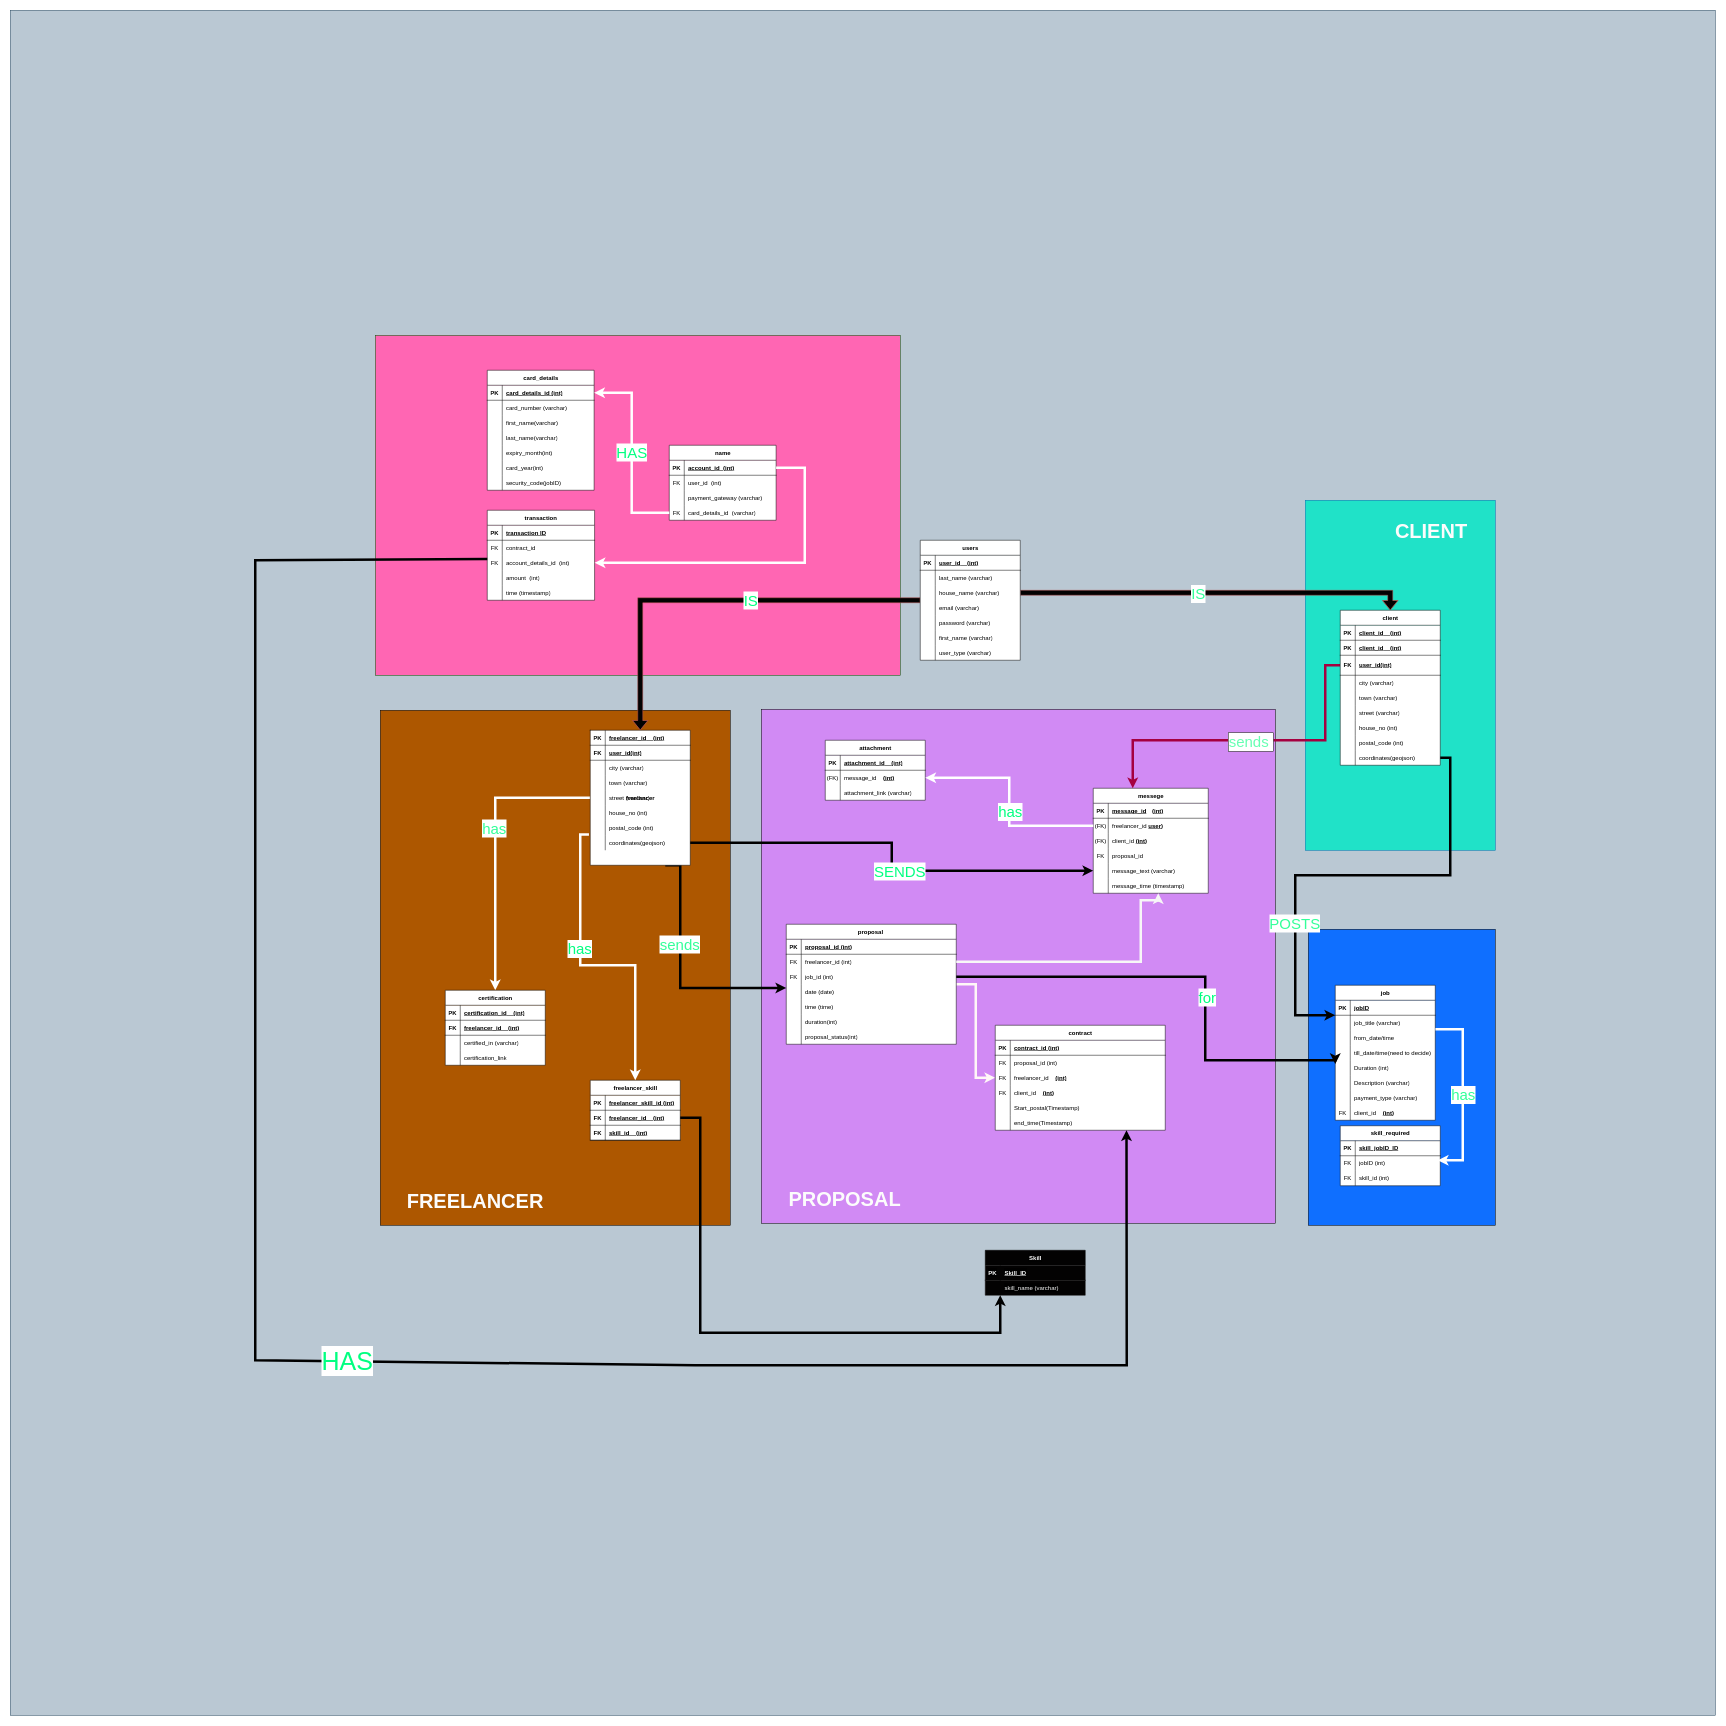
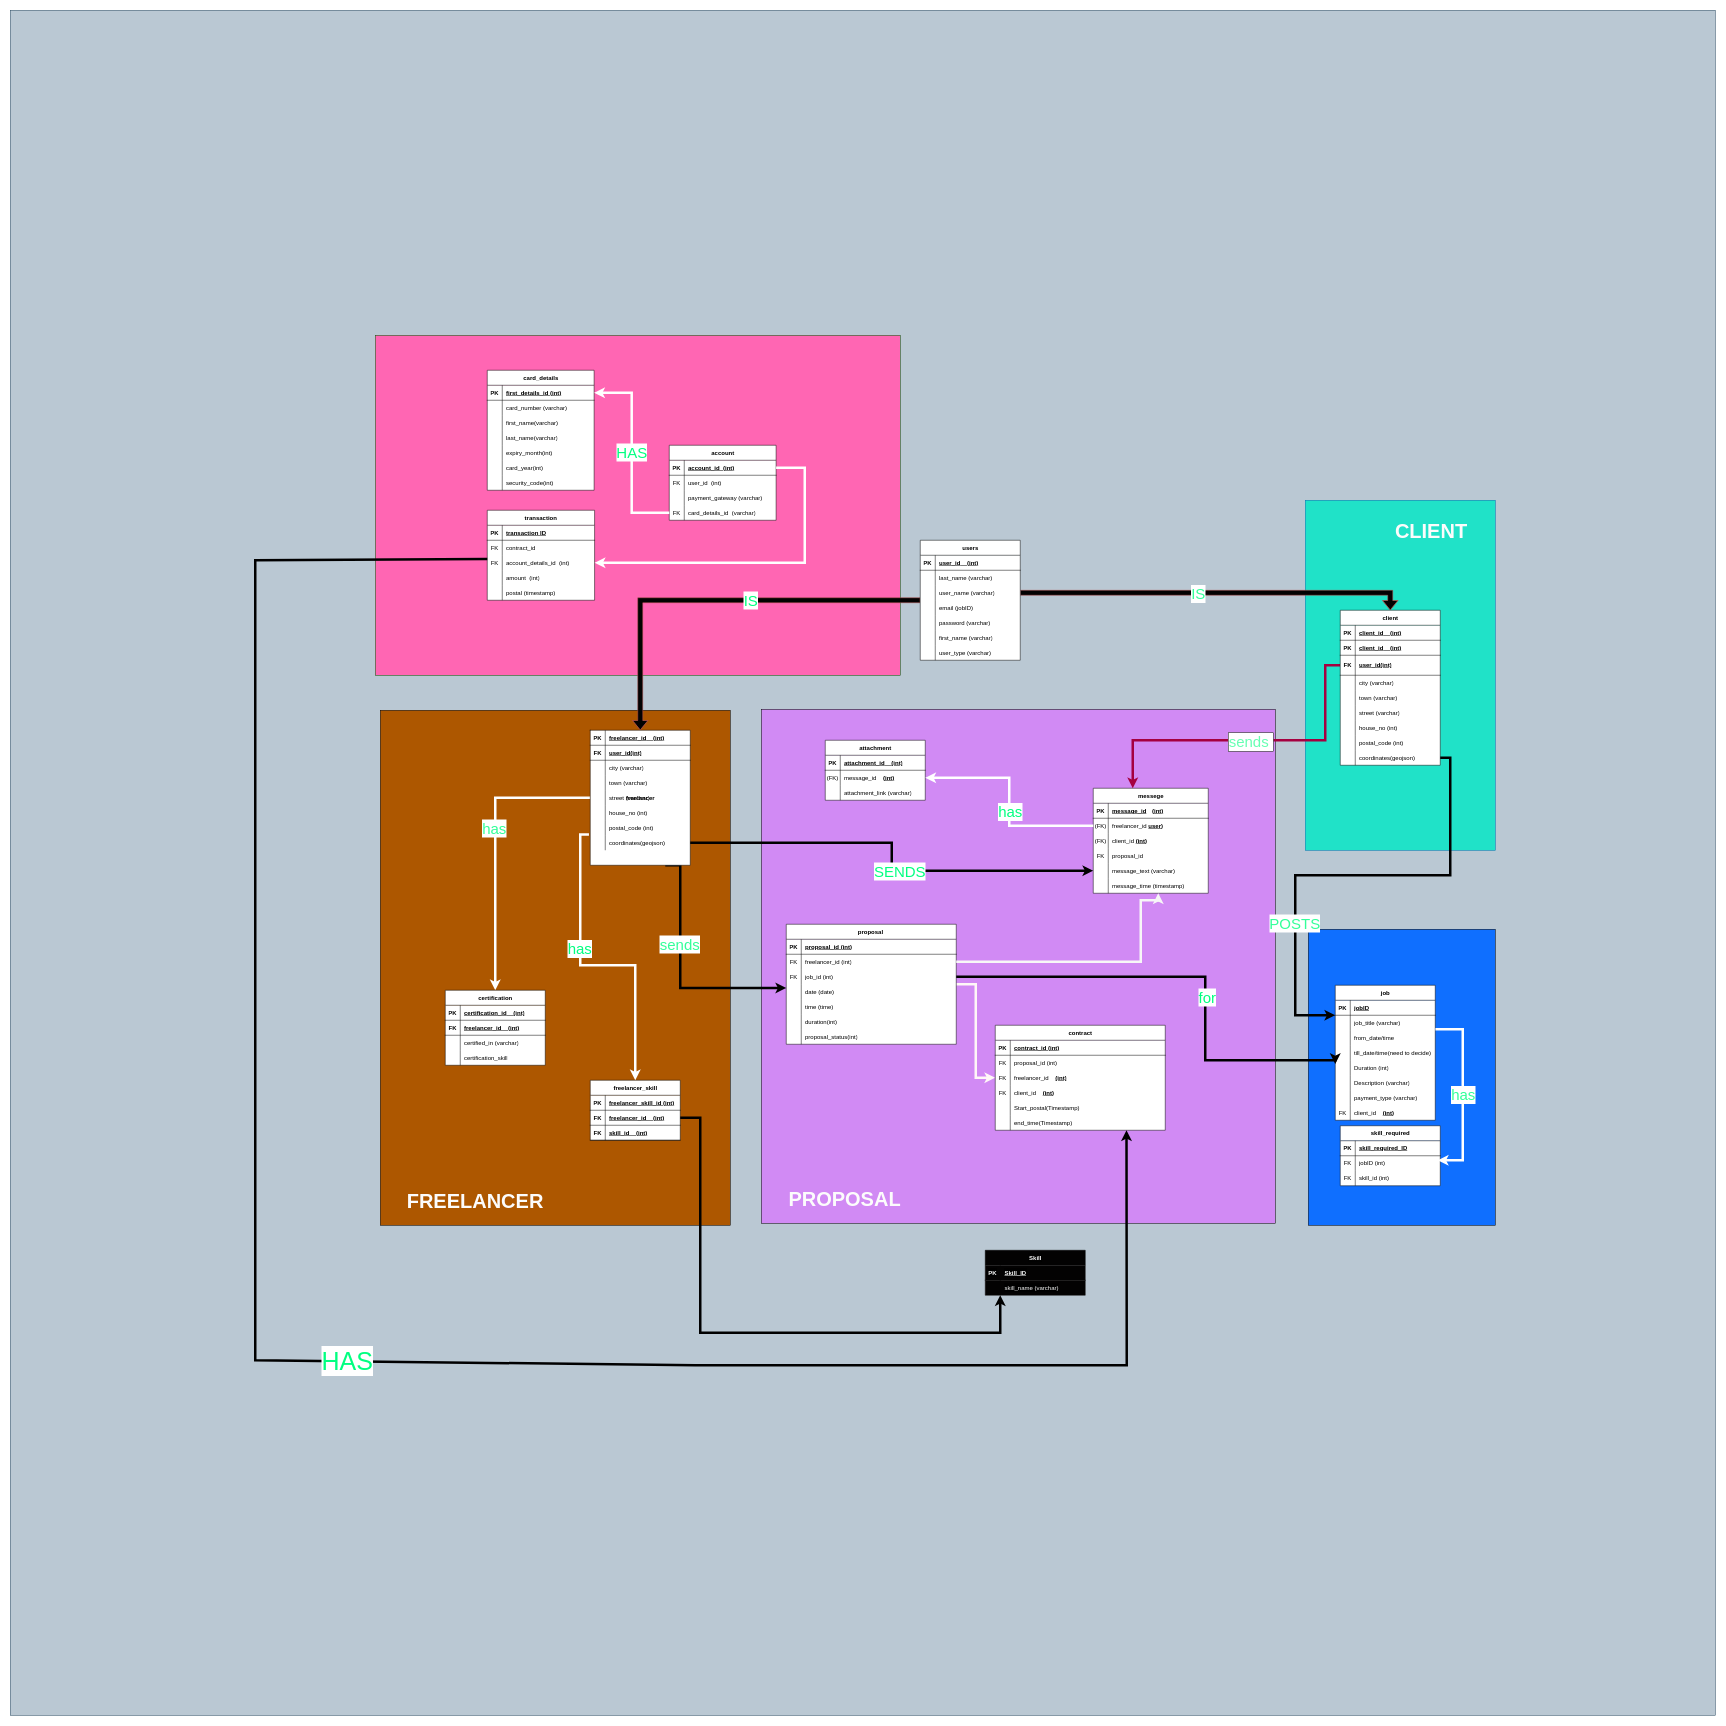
(538, 393) -> (539, 393)
(723, 453) -> (723, 453)
(539, 483) -> (535, 483)
(531, 593) -> (534, 593)
(972, 593) -> (970, 593)
(962, 608) -> (959, 608)
(491, 1058) -> (491, 1058)
(1380, 1148) -> (1385, 1148)
